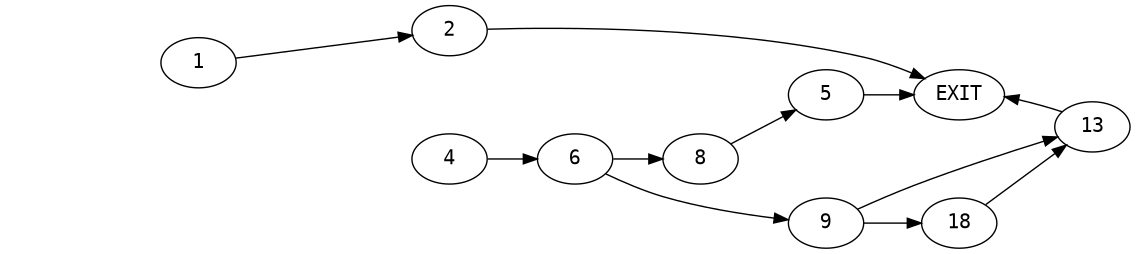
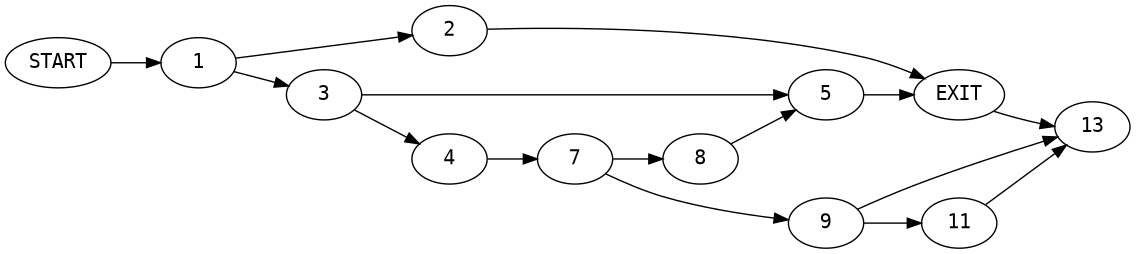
none -> (58, 63)
none -> (324, 95)
(1040, 105) -> (1017, 118)
(575, 159) -> (575, 159)
(959, 223) -> (959, 223)
